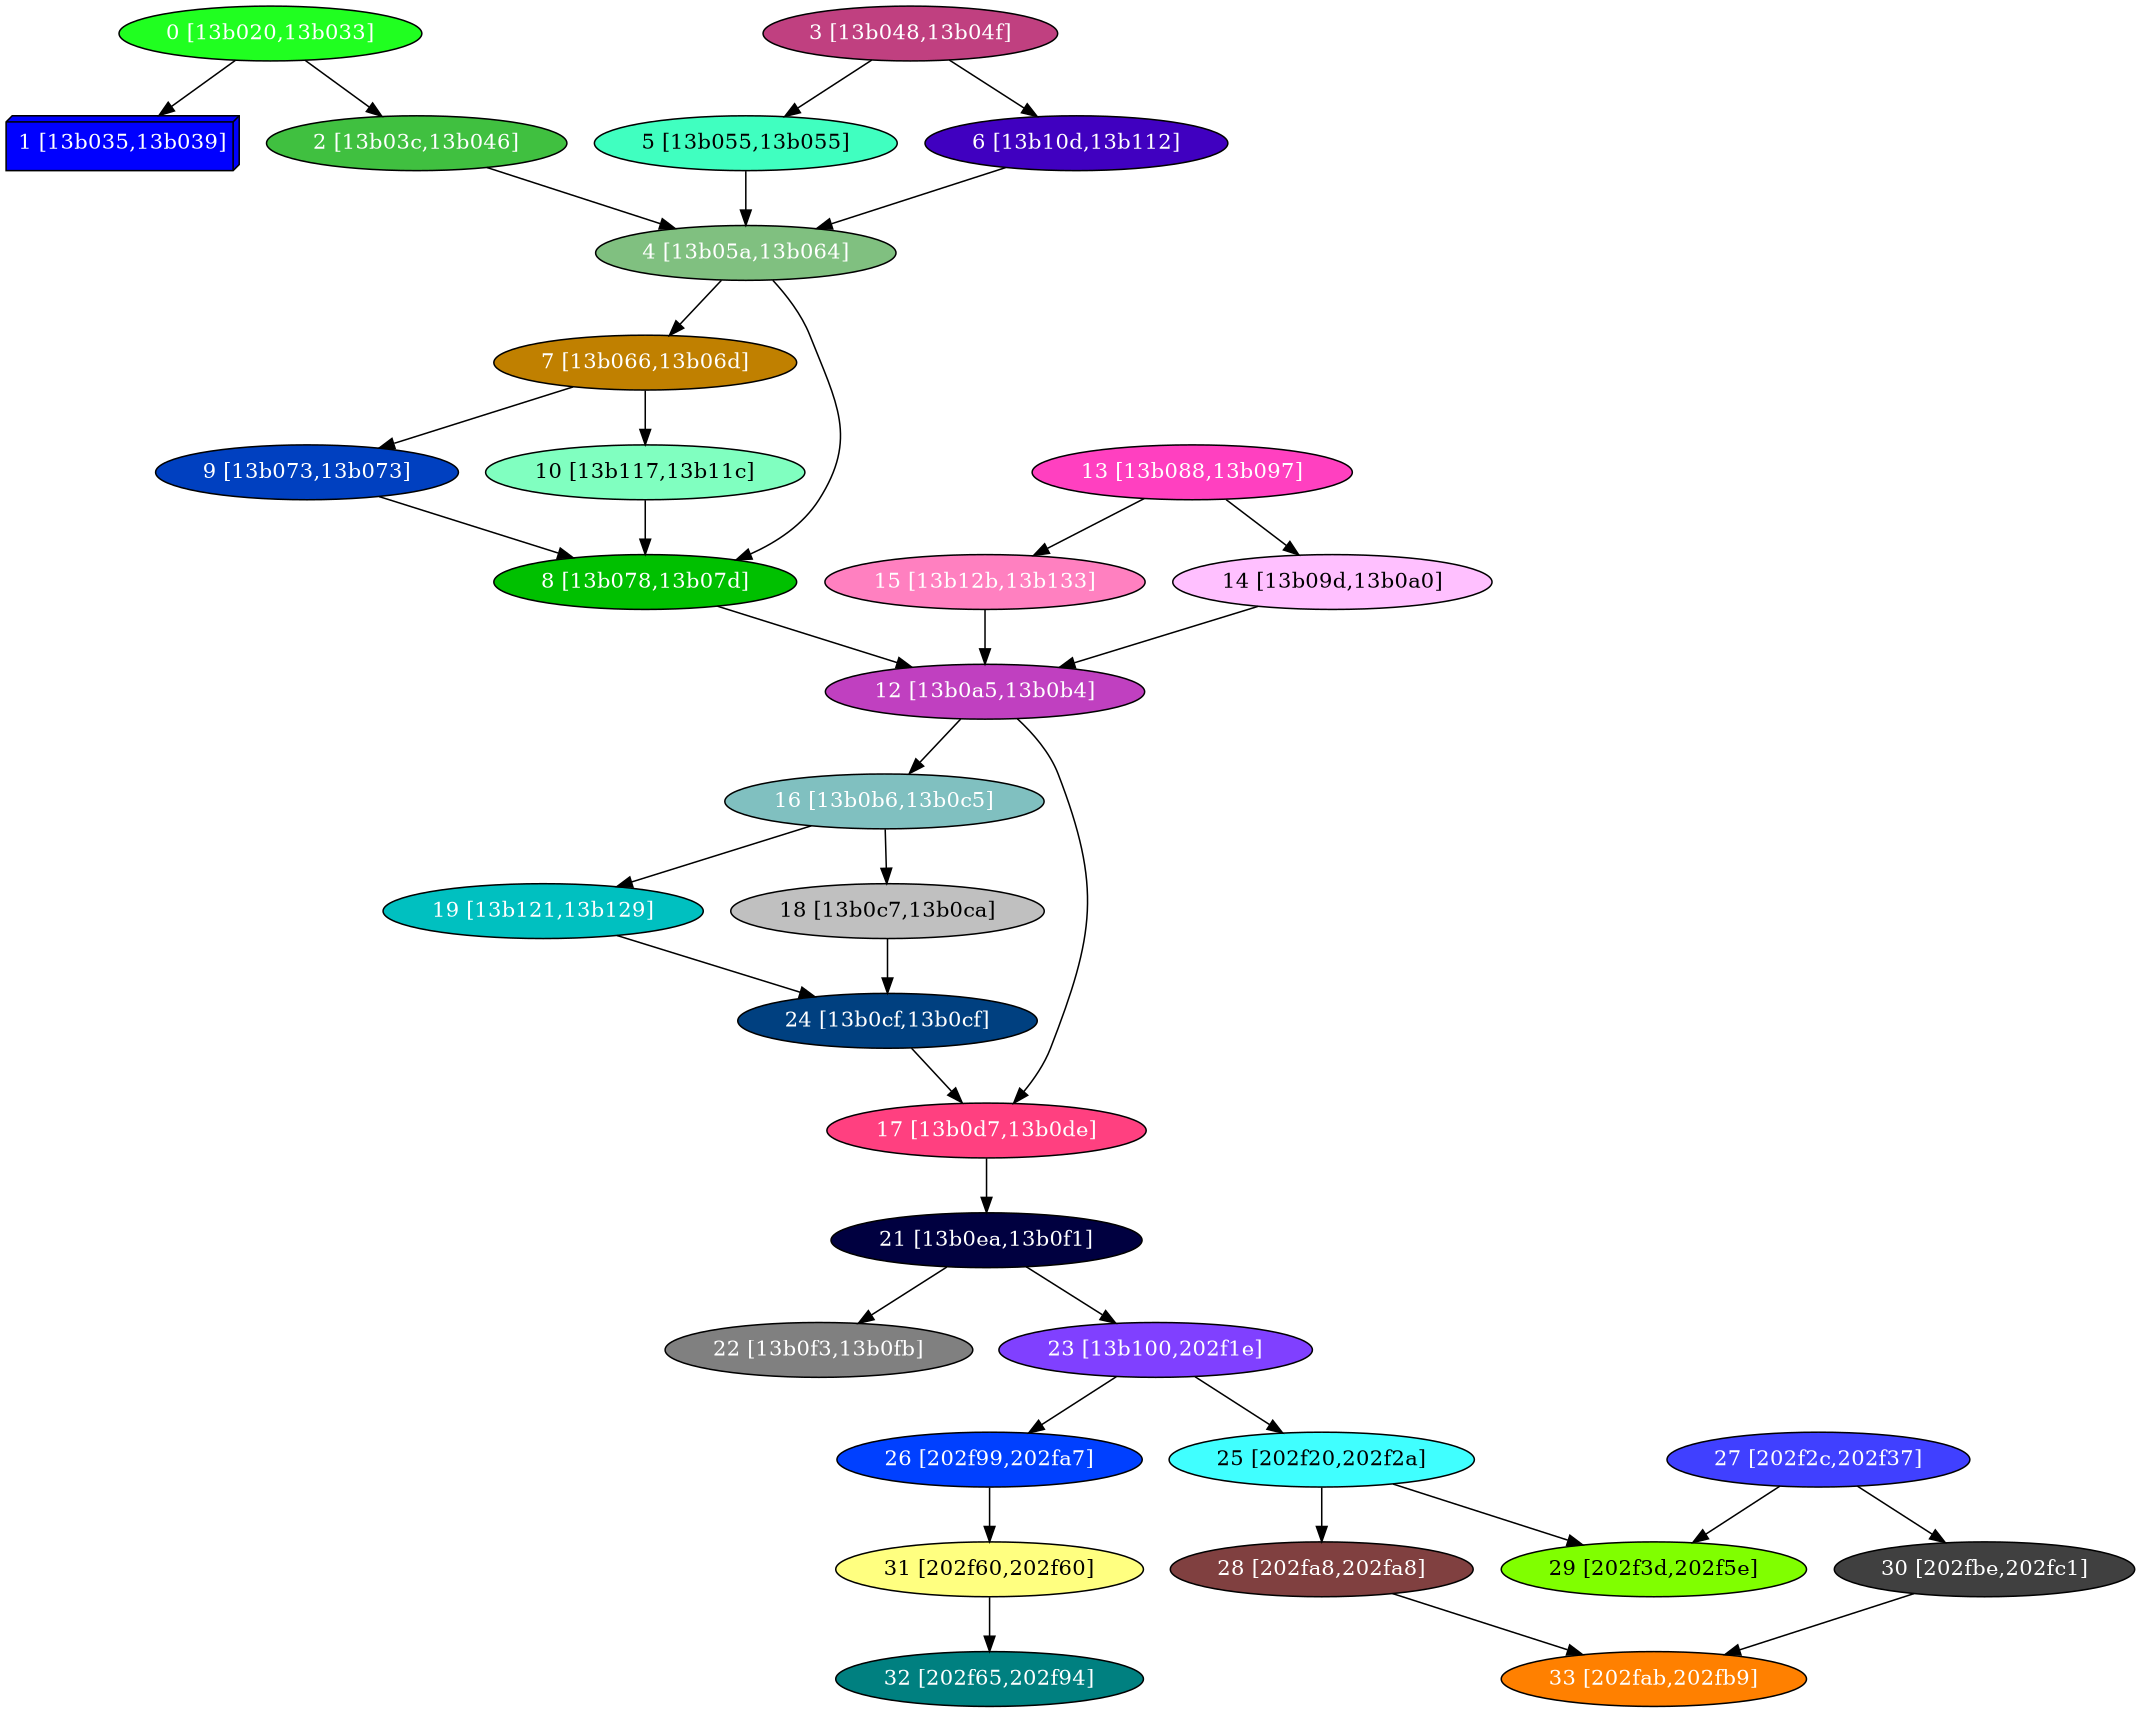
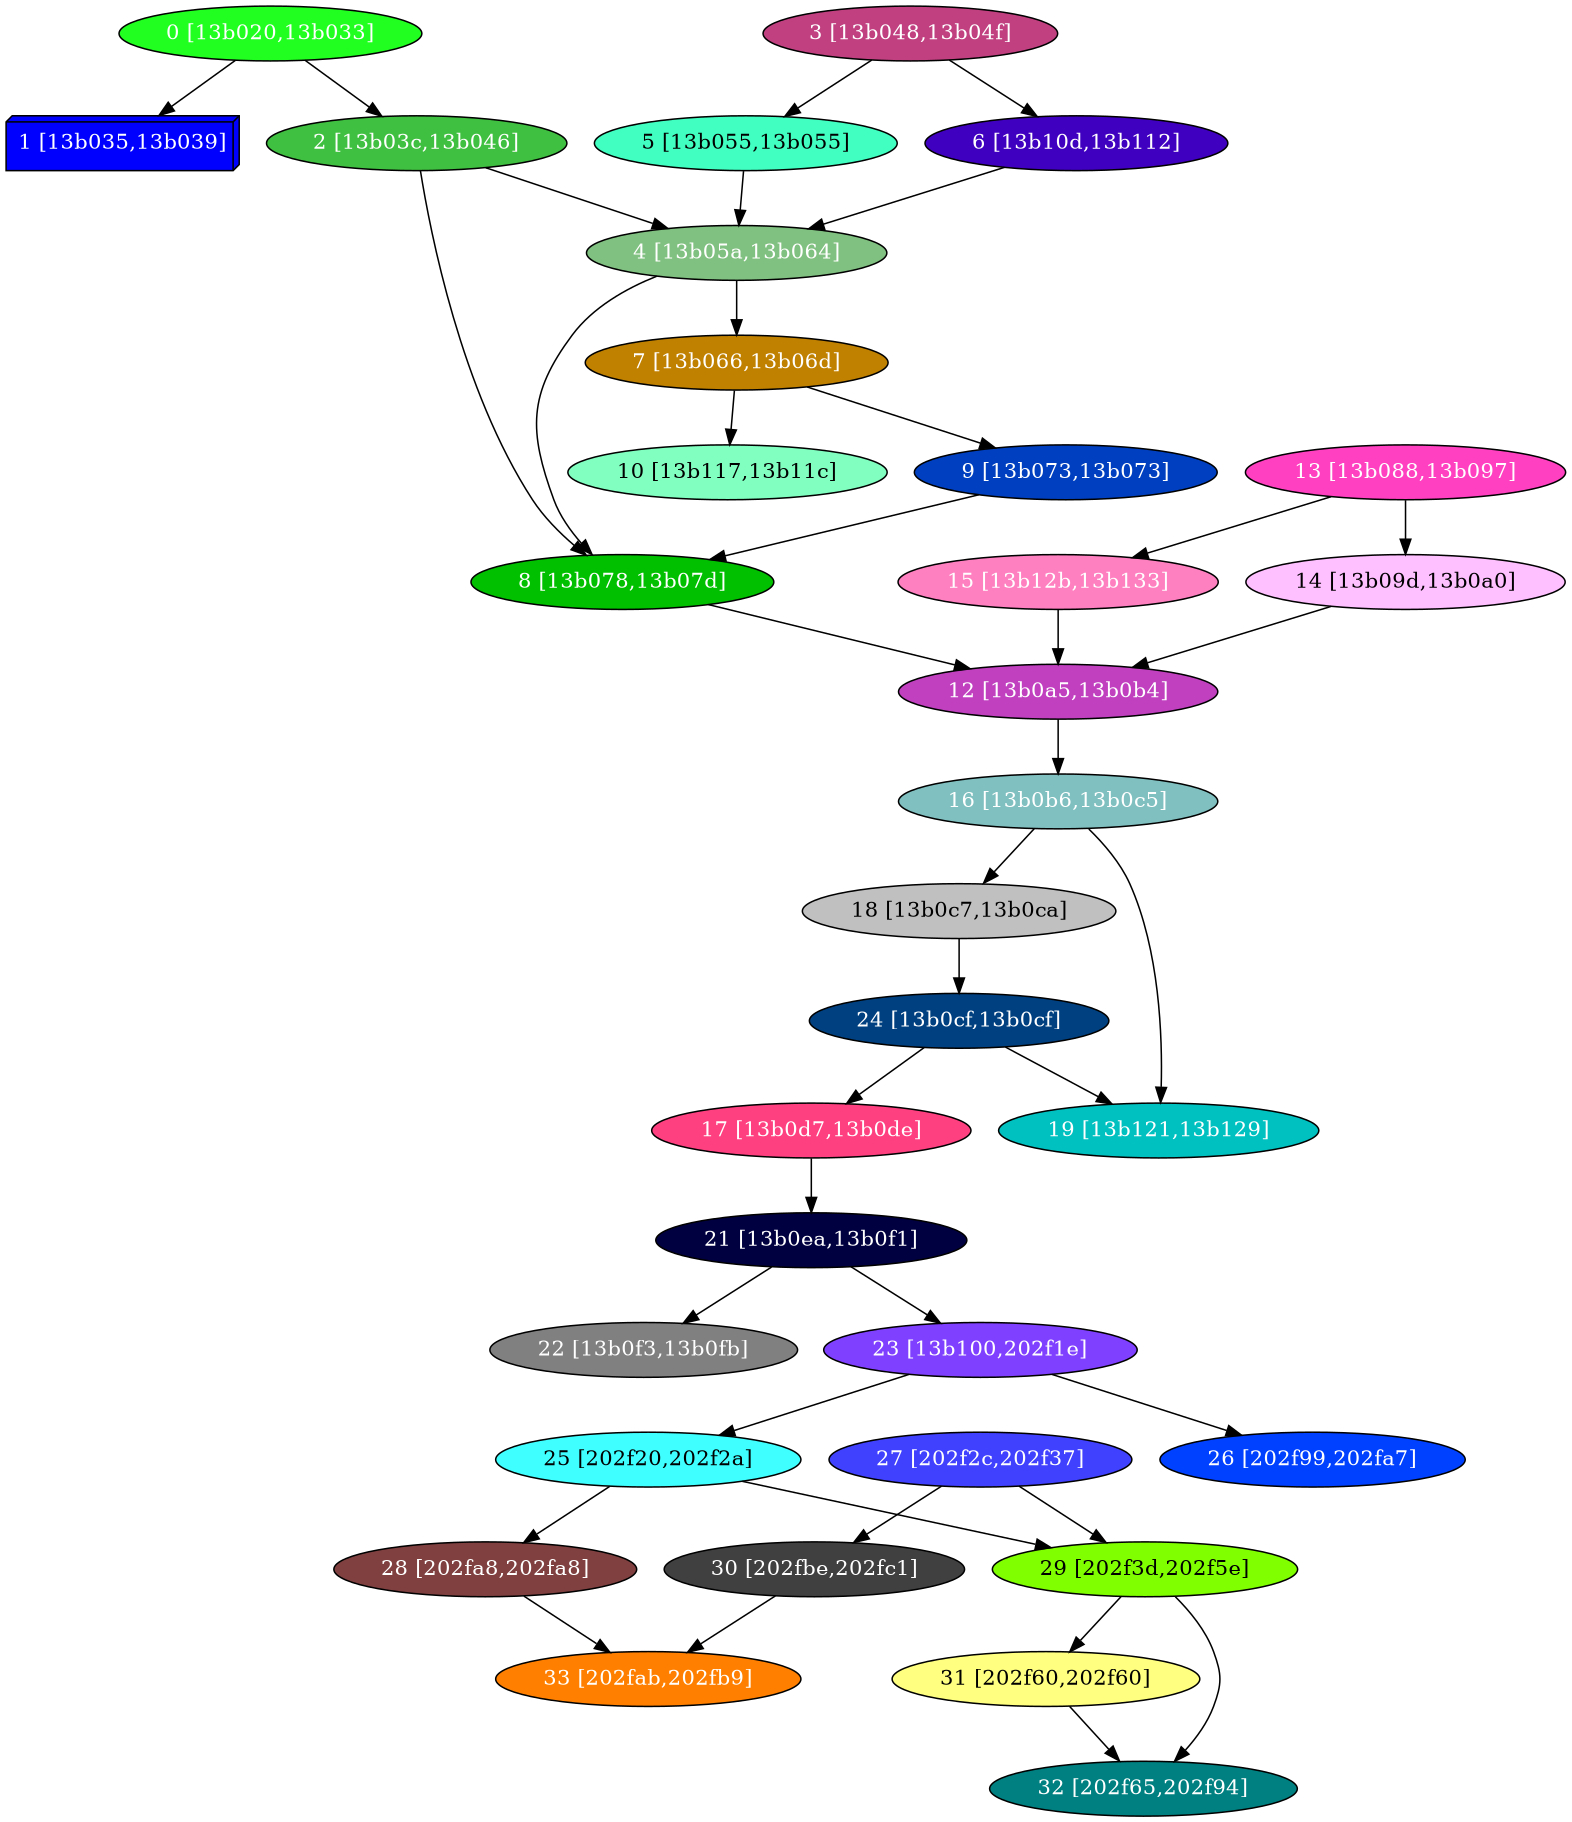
(645, 520) -> (471, 370)
(1087, 903) -> none
(709, 964) -> (1052, 1072)
(990, 1507) -> (1101, 1618)
none -> (1219, 1672)
